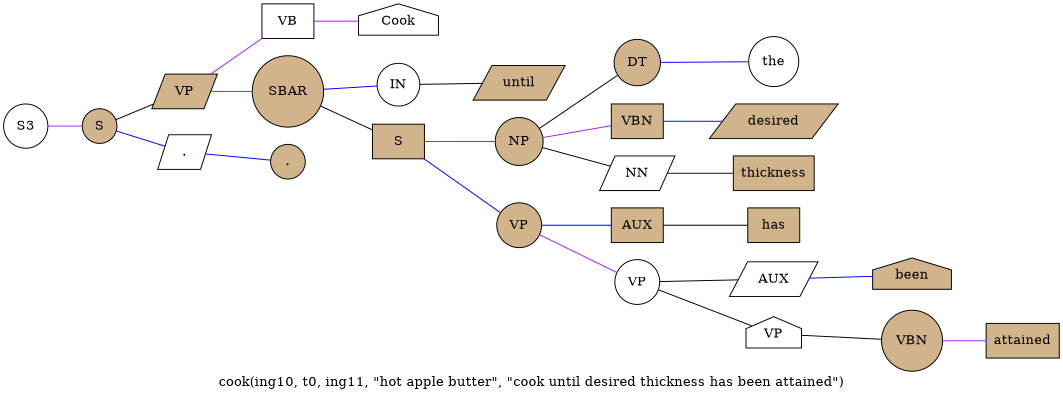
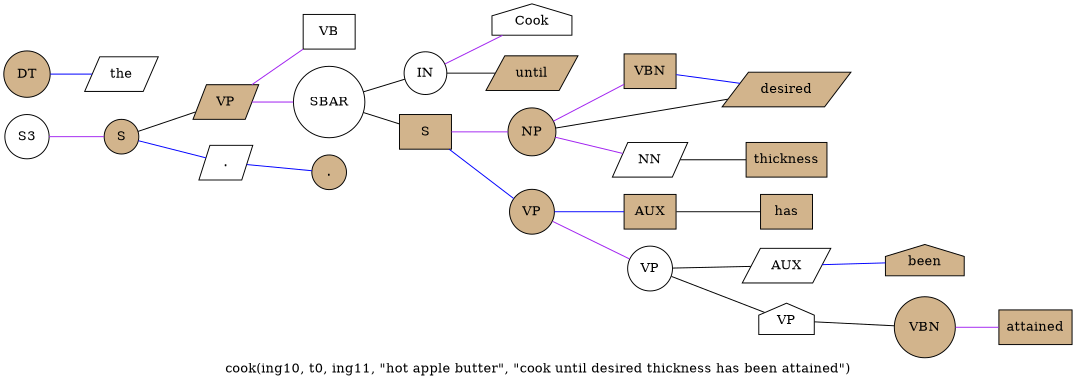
(336, 21) -> (474, 50)
(774, 62) -> (121, 74)
(350, 88) -> (384, 85)
(288, 91) -> (329, 102)
(578, 102) -> (642, 114)
(576, 157) -> (589, 145)
